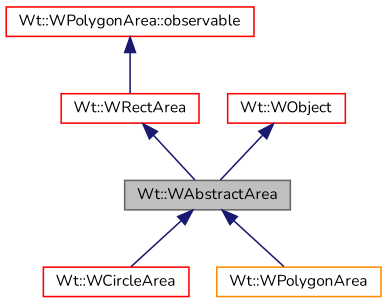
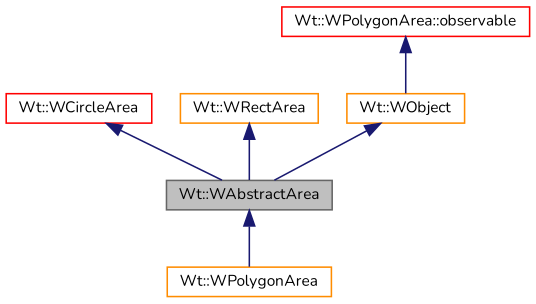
(130, 73) -> (406, 73)
(130, 108) -> (249, 108)
(286, 108) -> (406, 108)
(156, 244) -> (171, 155)
